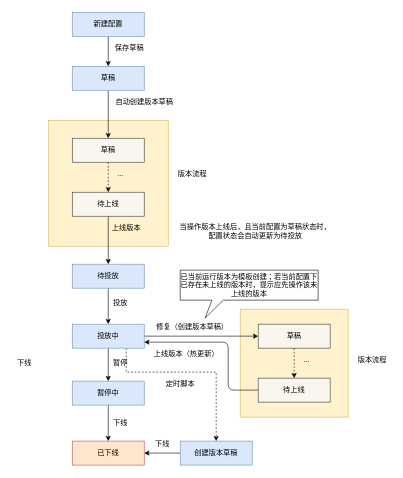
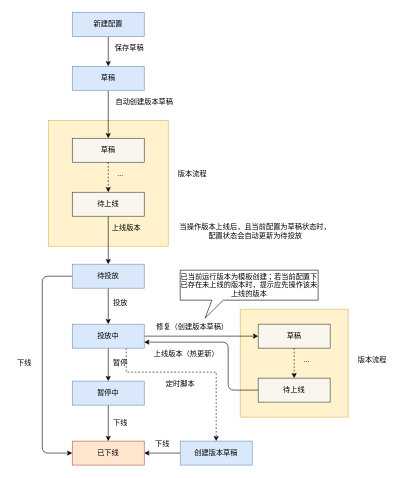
none -> (44, 278)
